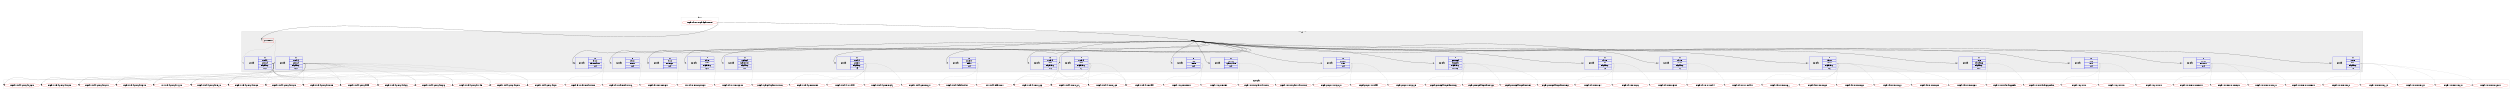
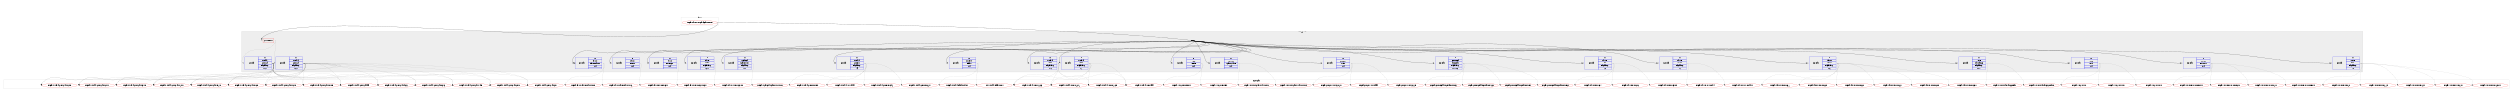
(22, 85) -> none
(172, 85) -> (172, 85)
(695, 85) -> (695, 85)
